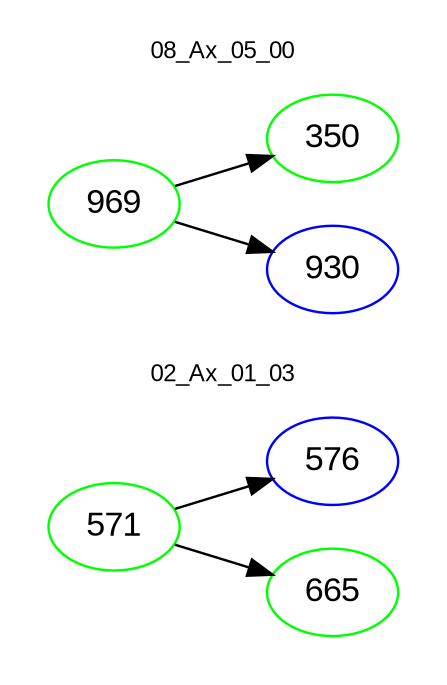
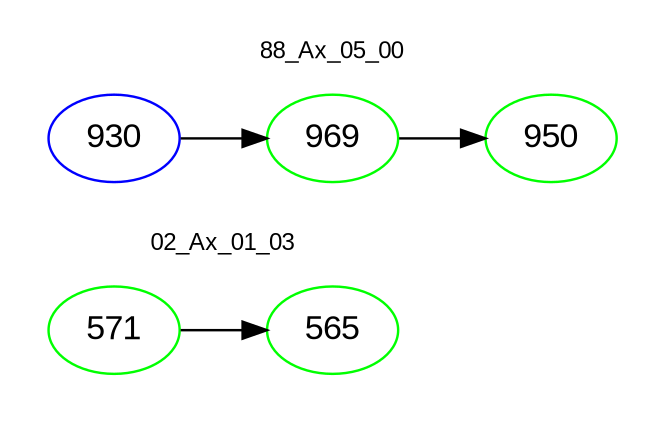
(223, 52) -> (333, 52)
(333, 138) -> (551, 138)
(212, 233) -> (211, 138)
(333, 461) -> none
(333, 592) -> (333, 330)
